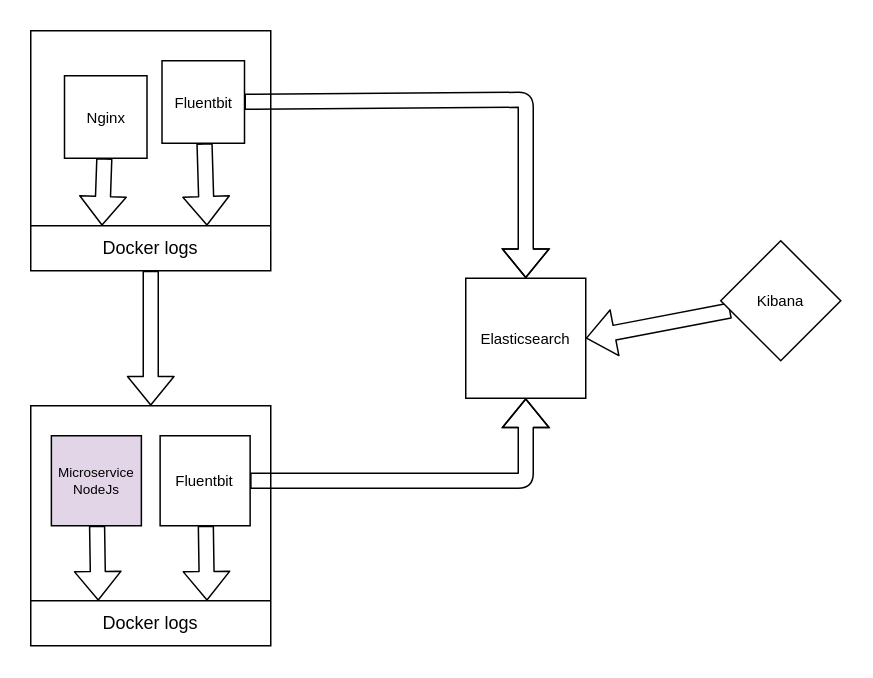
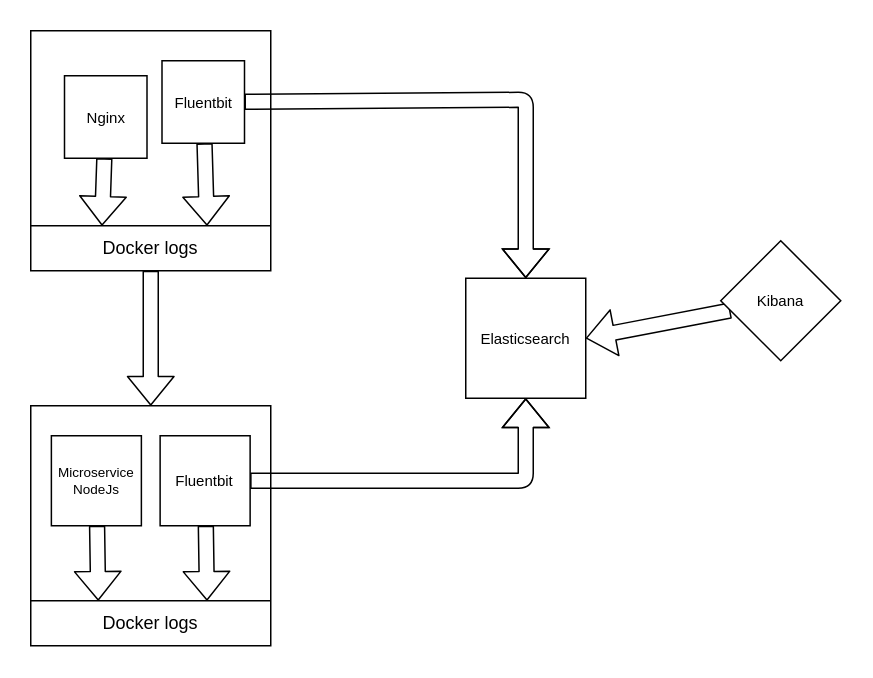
(96, 481) -> (96, 481)
